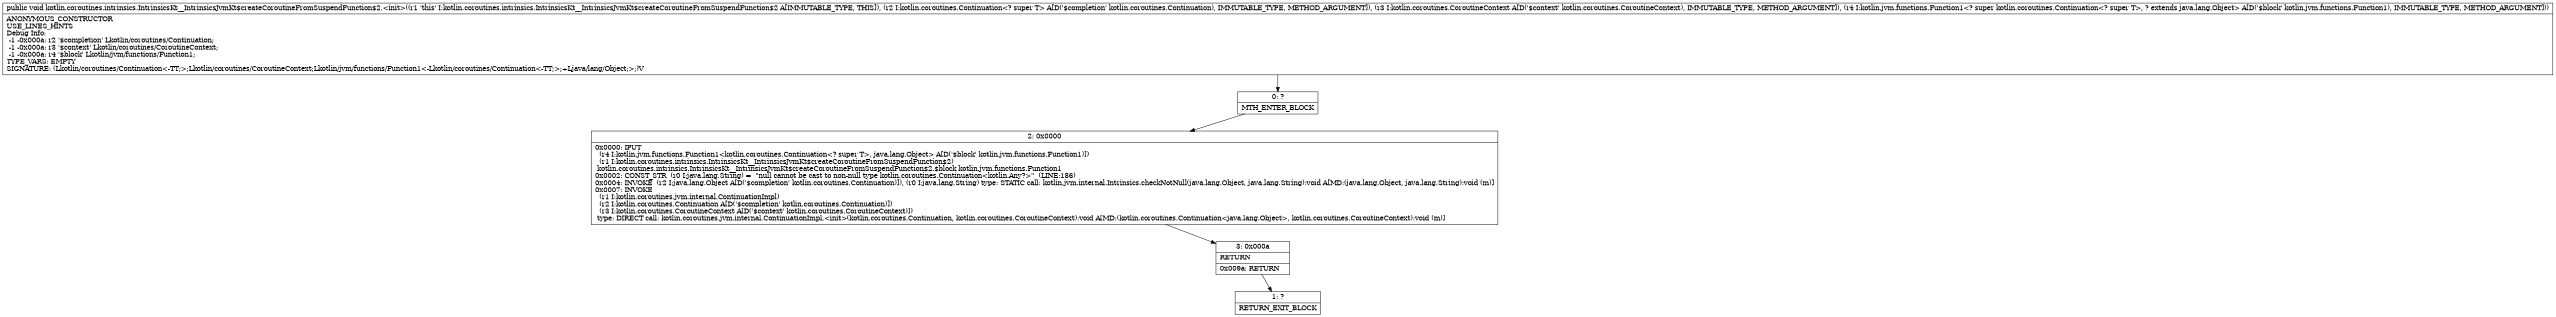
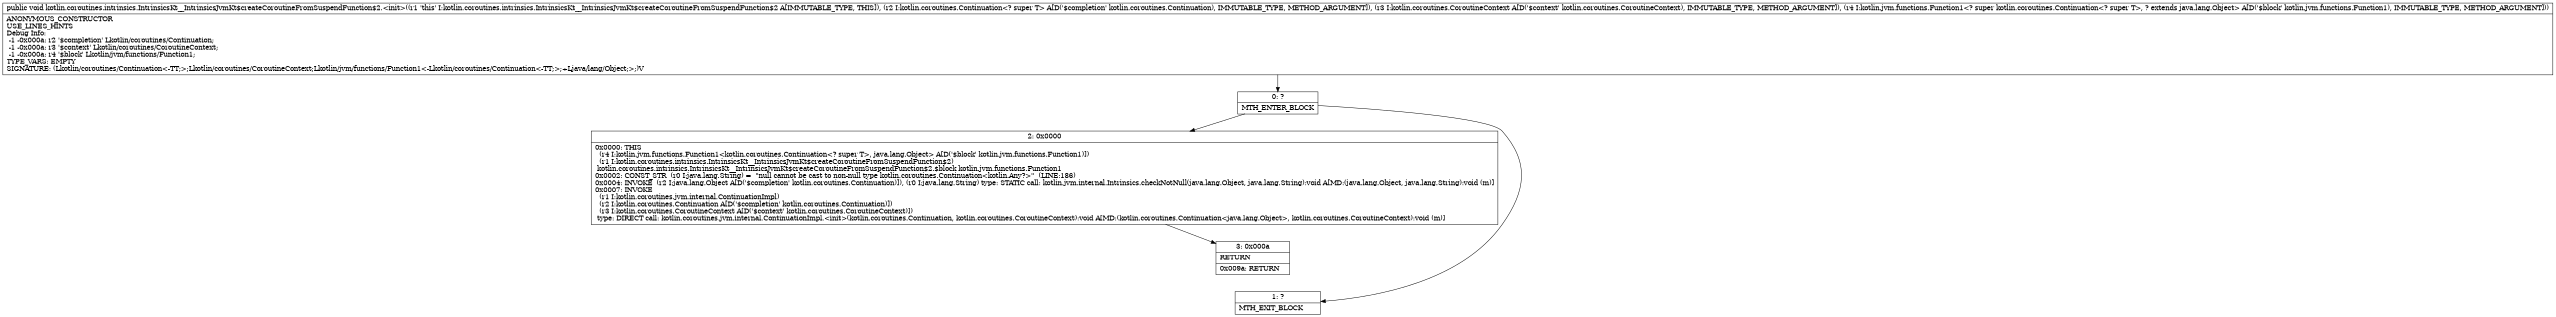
(620, 148) -> (620, 148)
(1266, 281) -> (1521, 183)
(1278, 308) -> (1271, 308)
